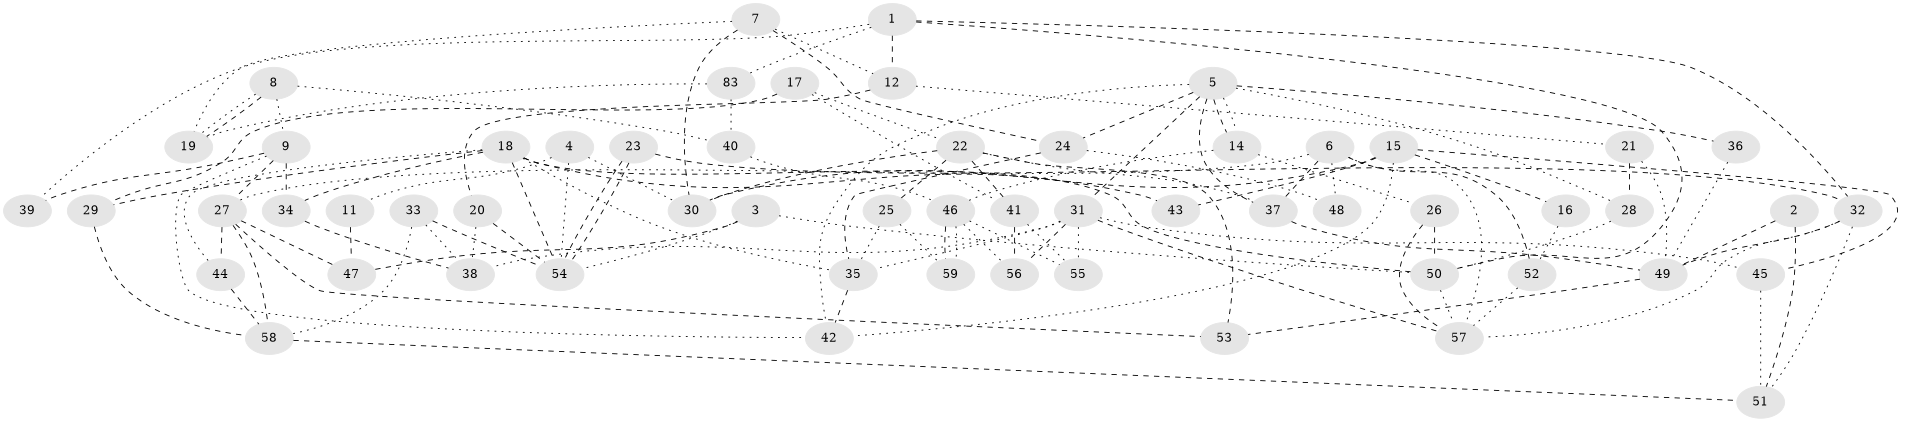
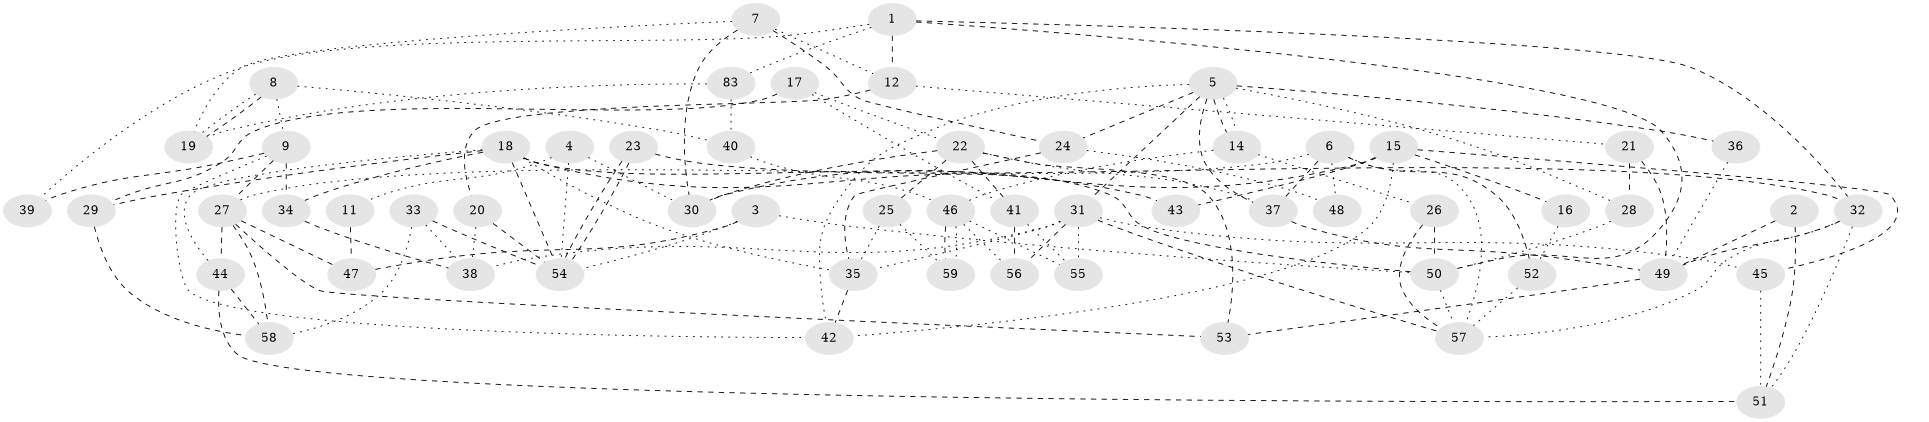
(1664, 207) -> (1664, 207)
(1015, 370) -> (952, 397)
